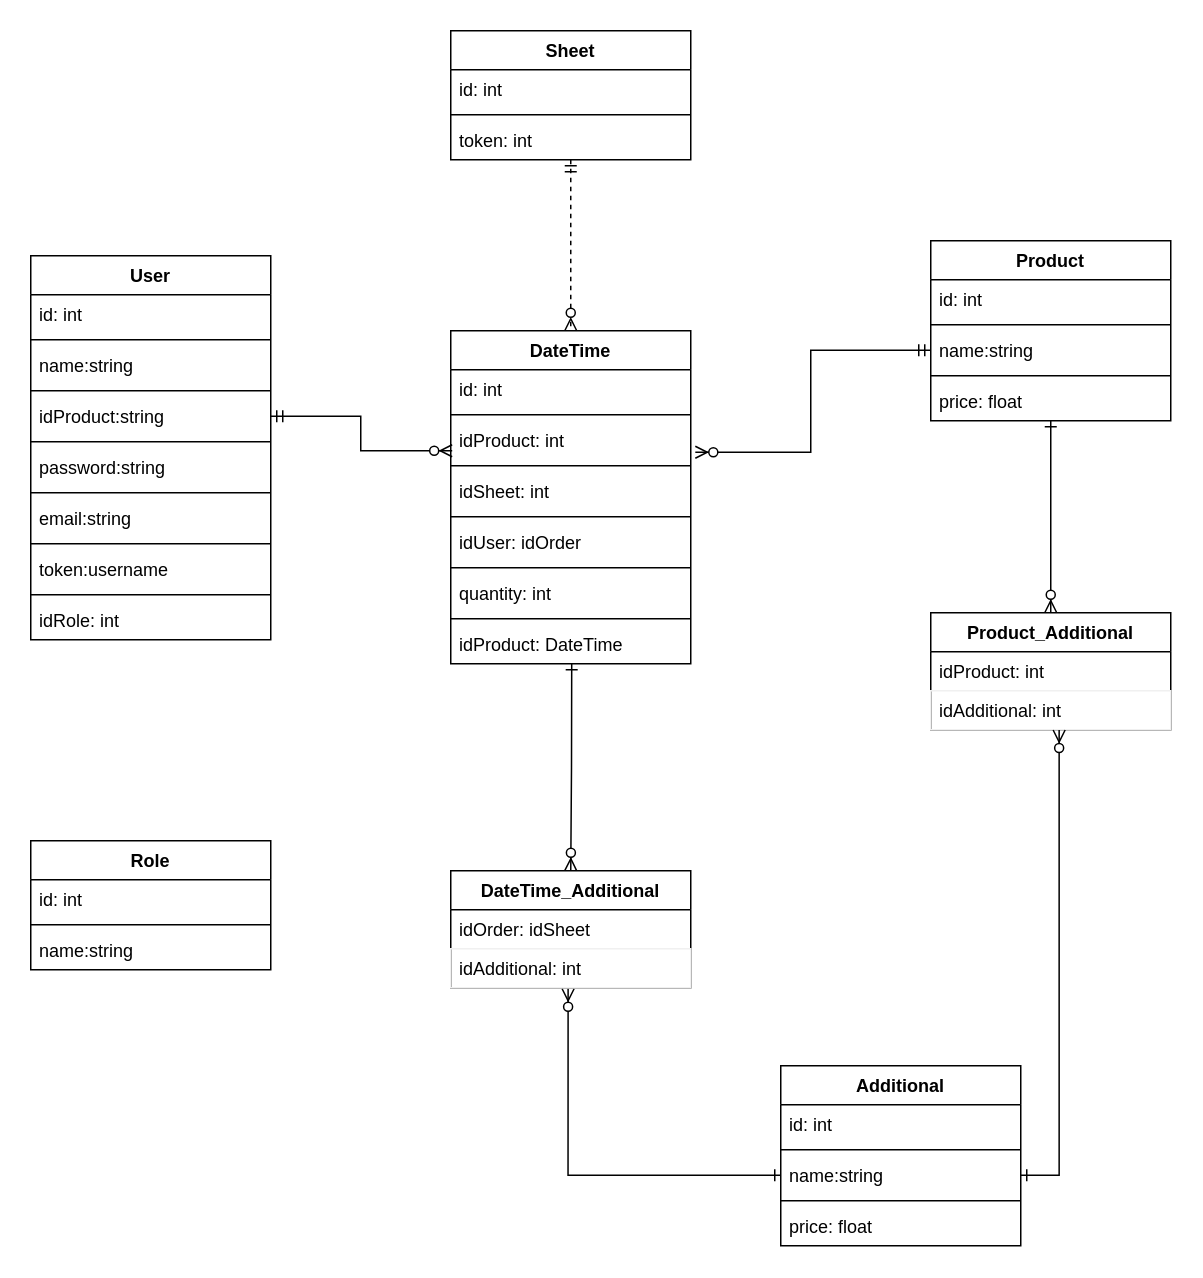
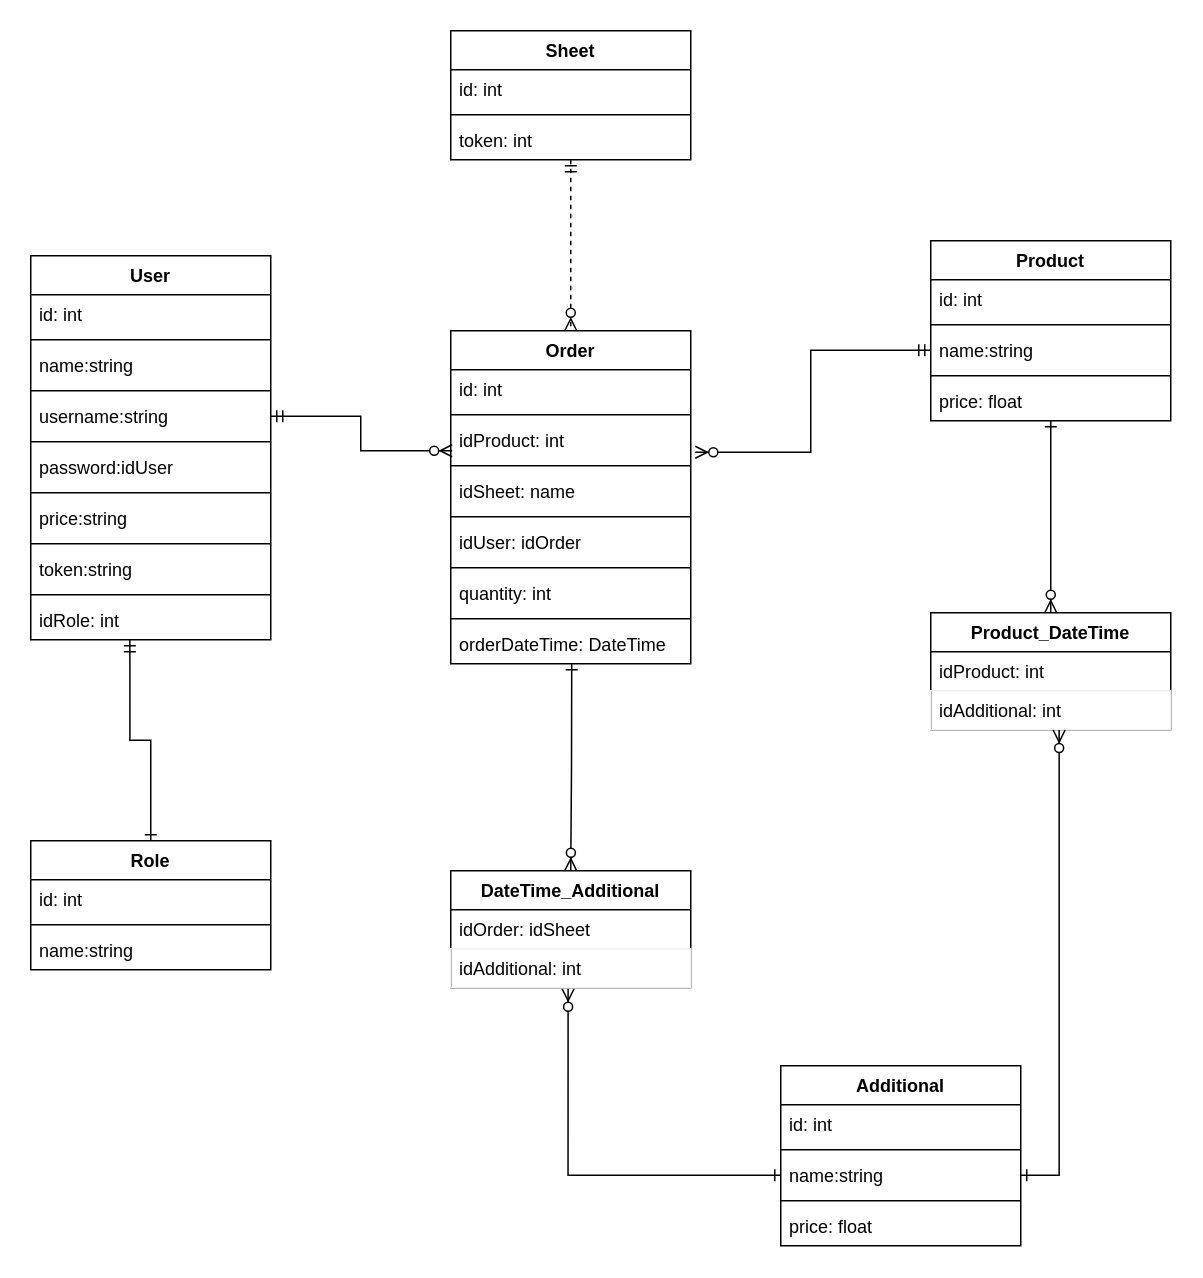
(570, 351) -> (570, 351)
(113, 417) -> (110, 417)
(110, 468) -> (110, 468)
(510, 492) -> (518, 492)
(90, 519) -> (92, 519)
(107, 570) -> (95, 570)
(1050, 633) -> (1050, 633)
(545, 645) -> (566, 645)
none -> (141, 740)
